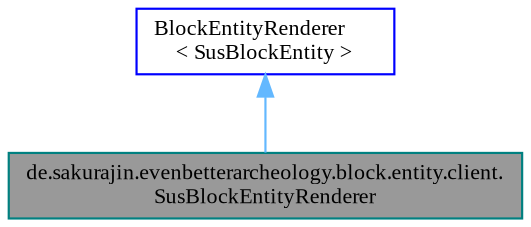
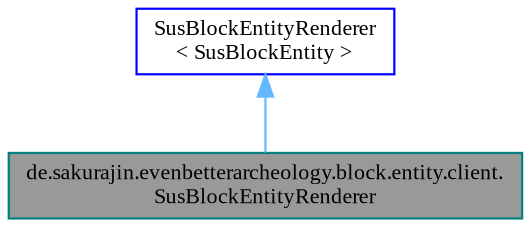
(265, 42) -> (265, 42)
